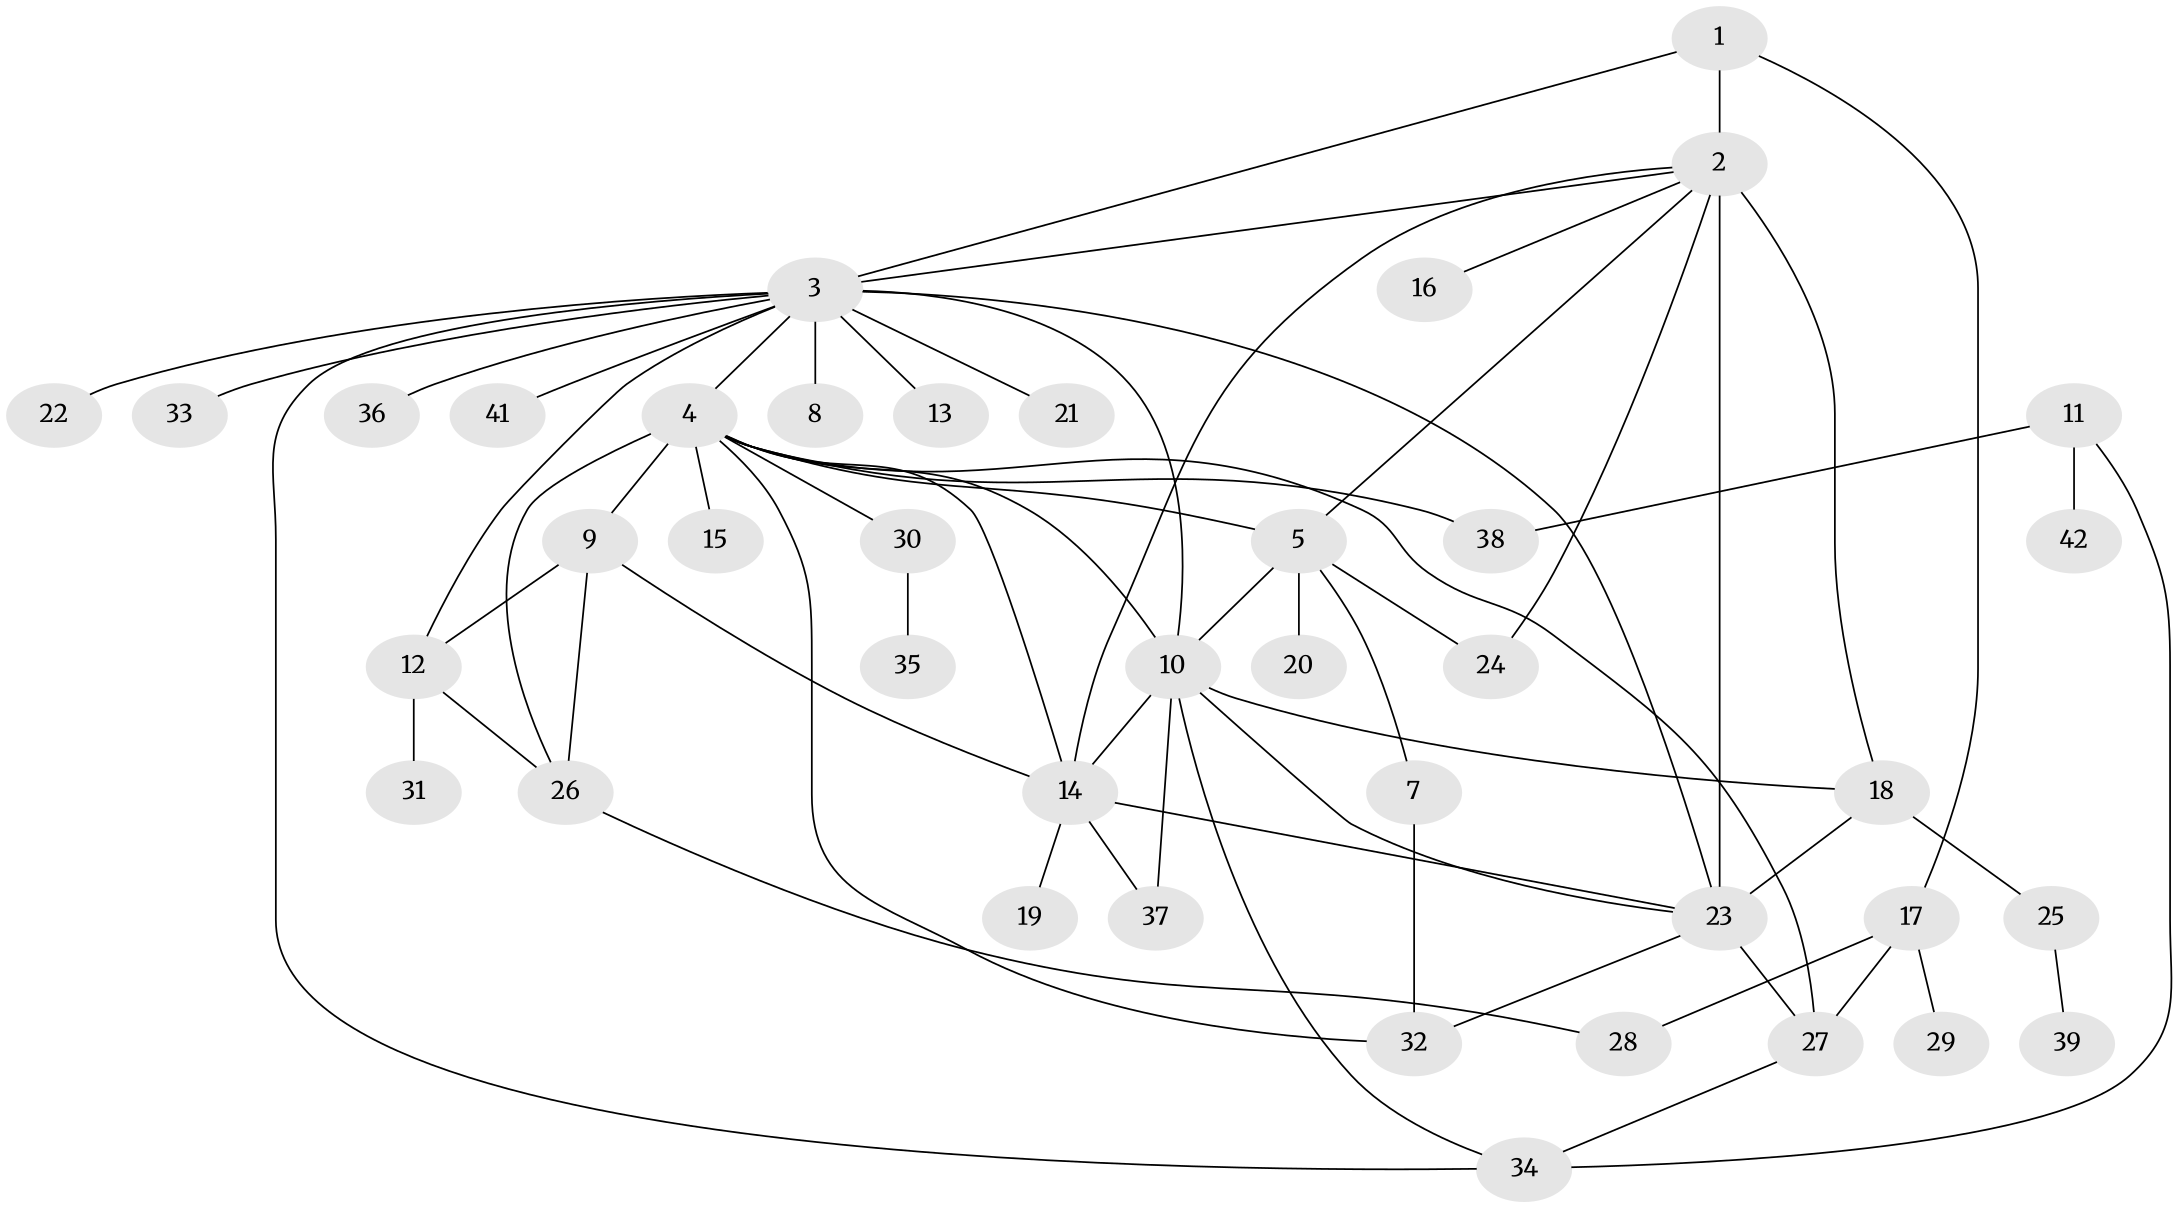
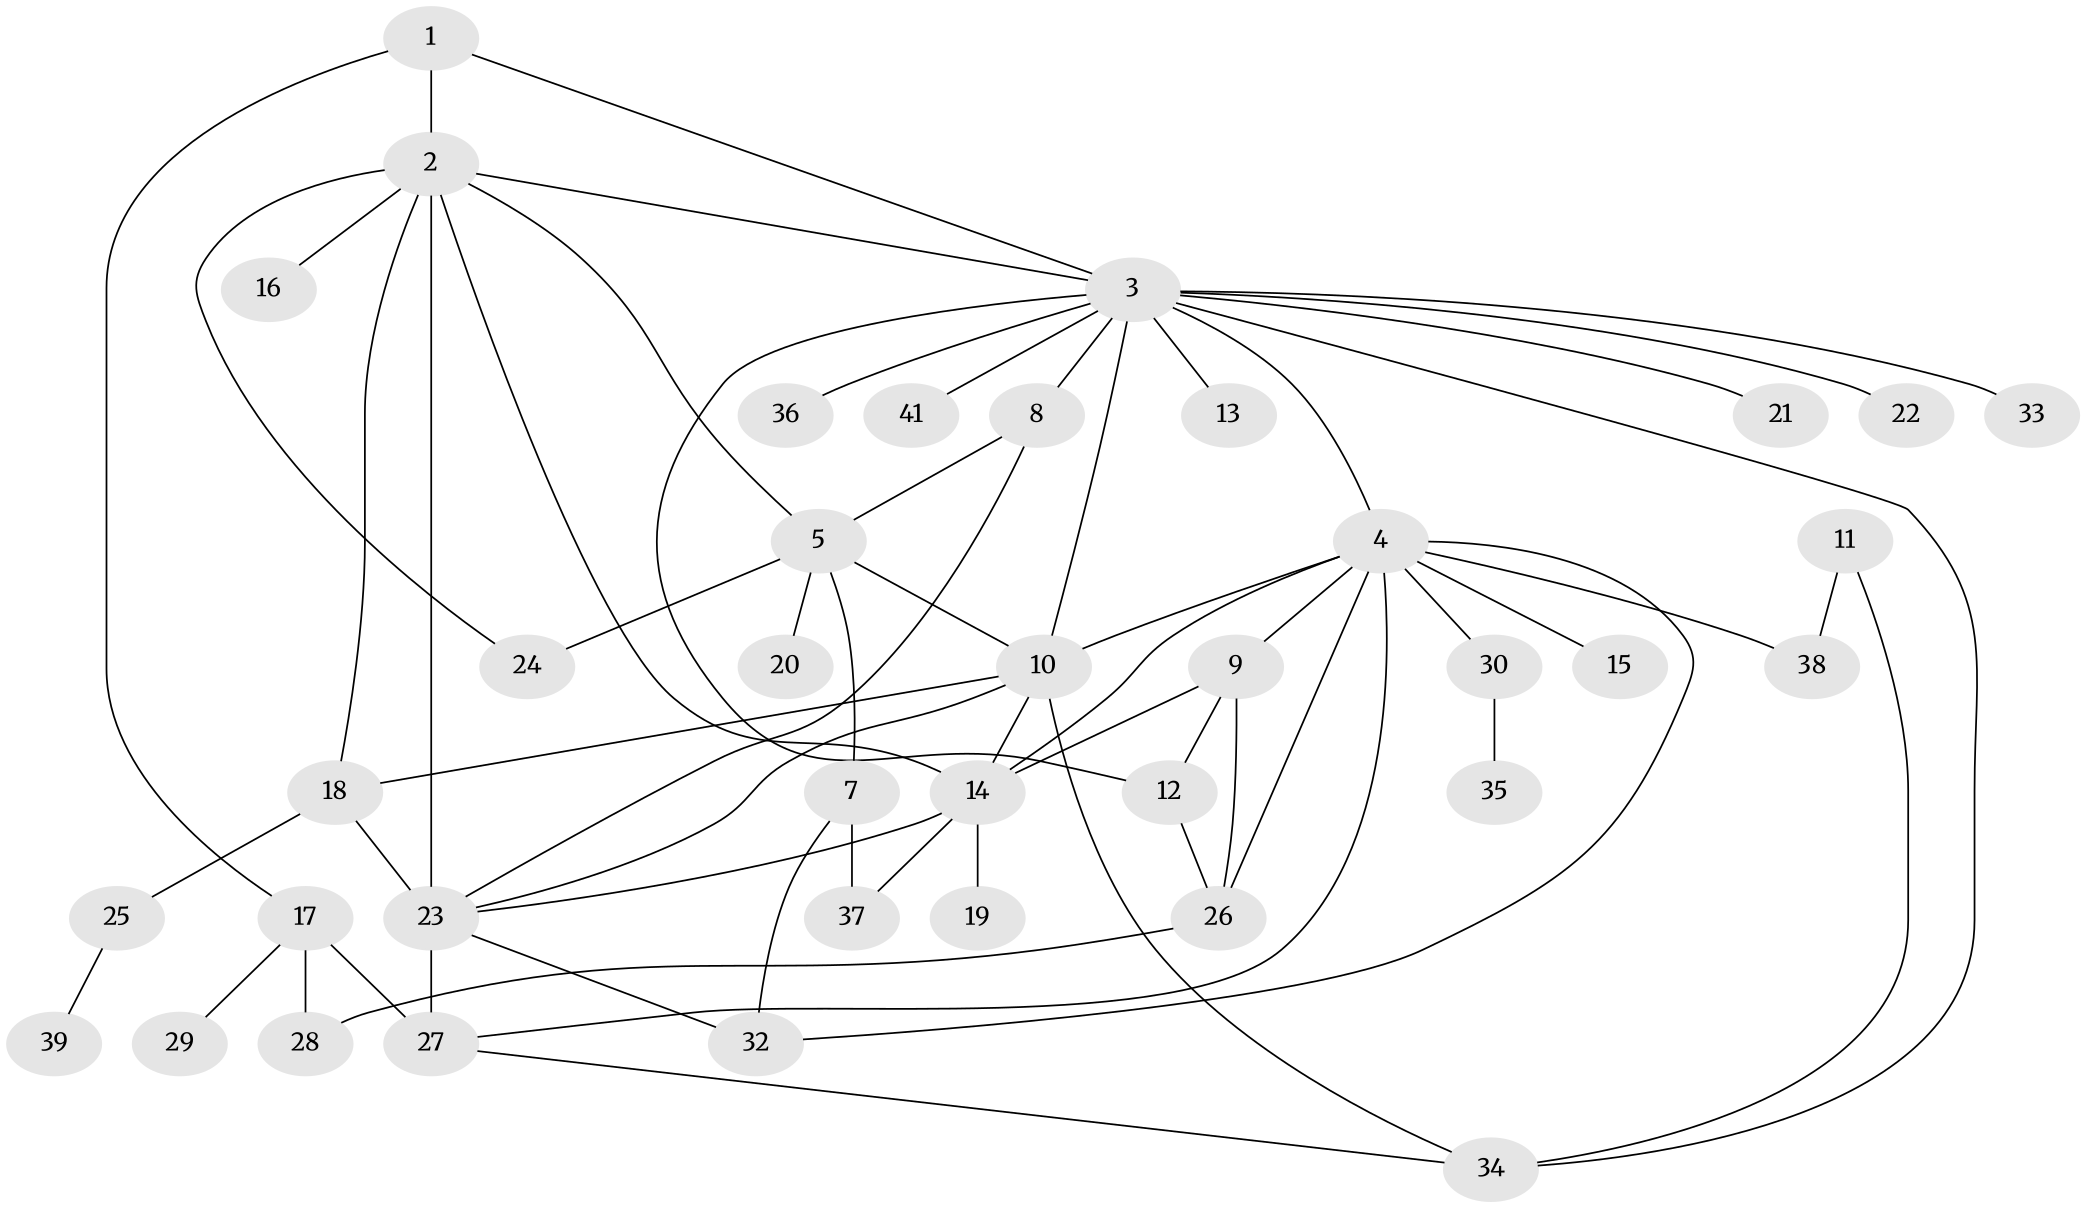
(1419, 418) -> (796, 730)
(1042, 493) -> (928, 478)
(2074, 541) -> none
(414, 793) -> none
(1164, 793) -> (852, 856)
